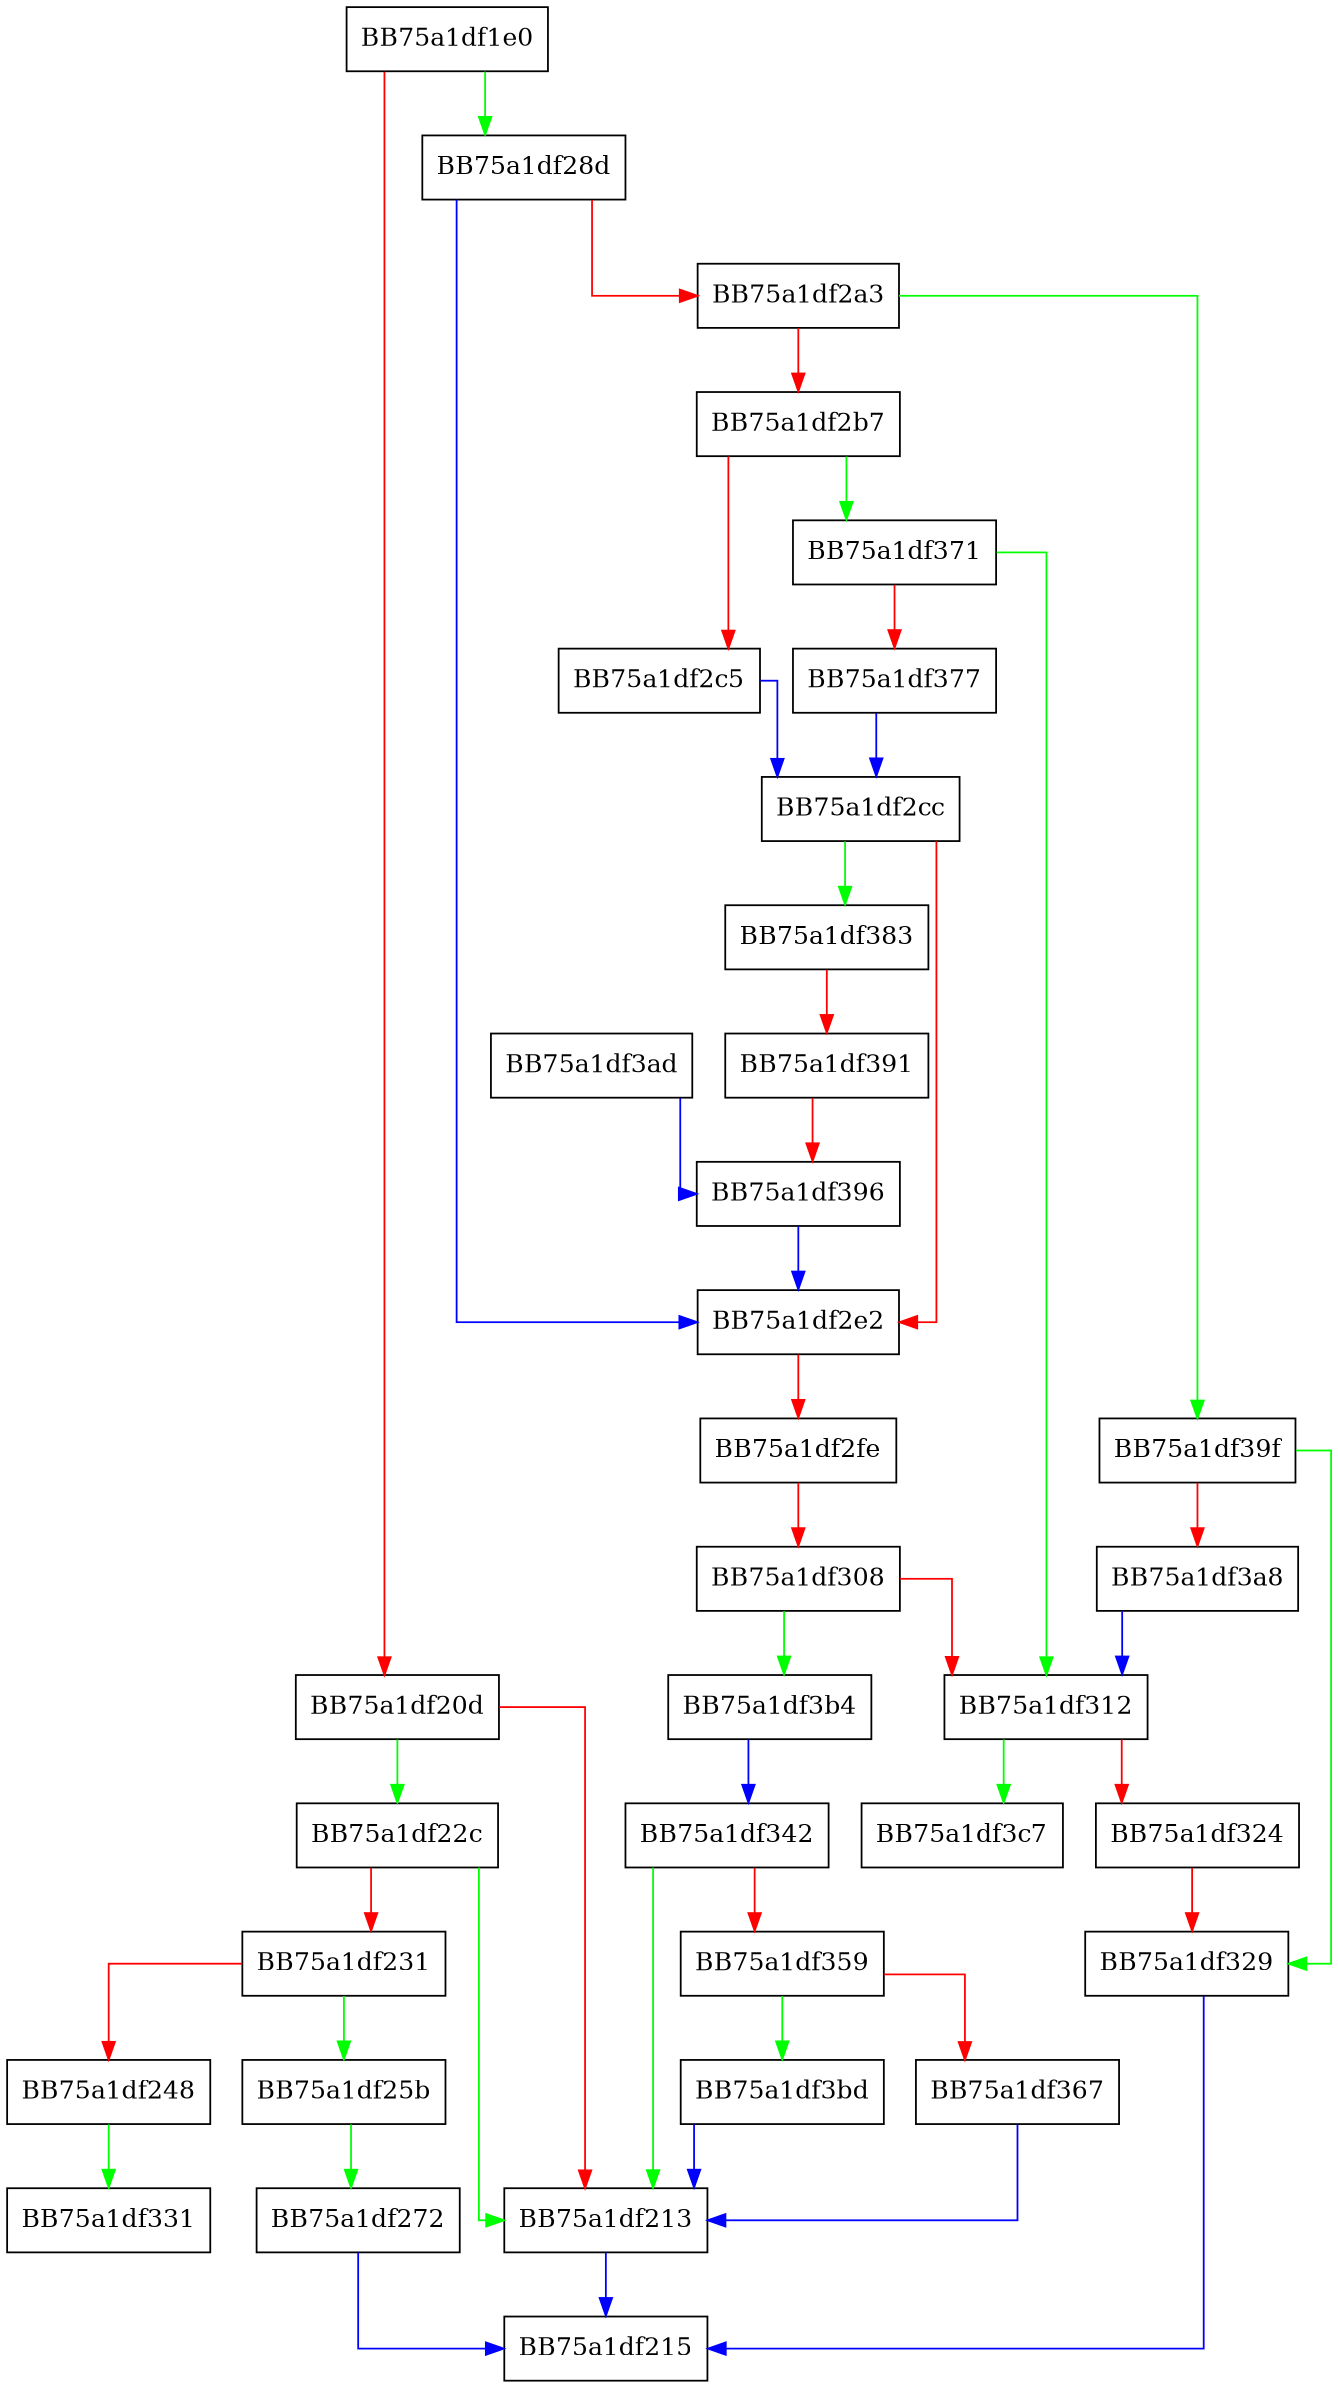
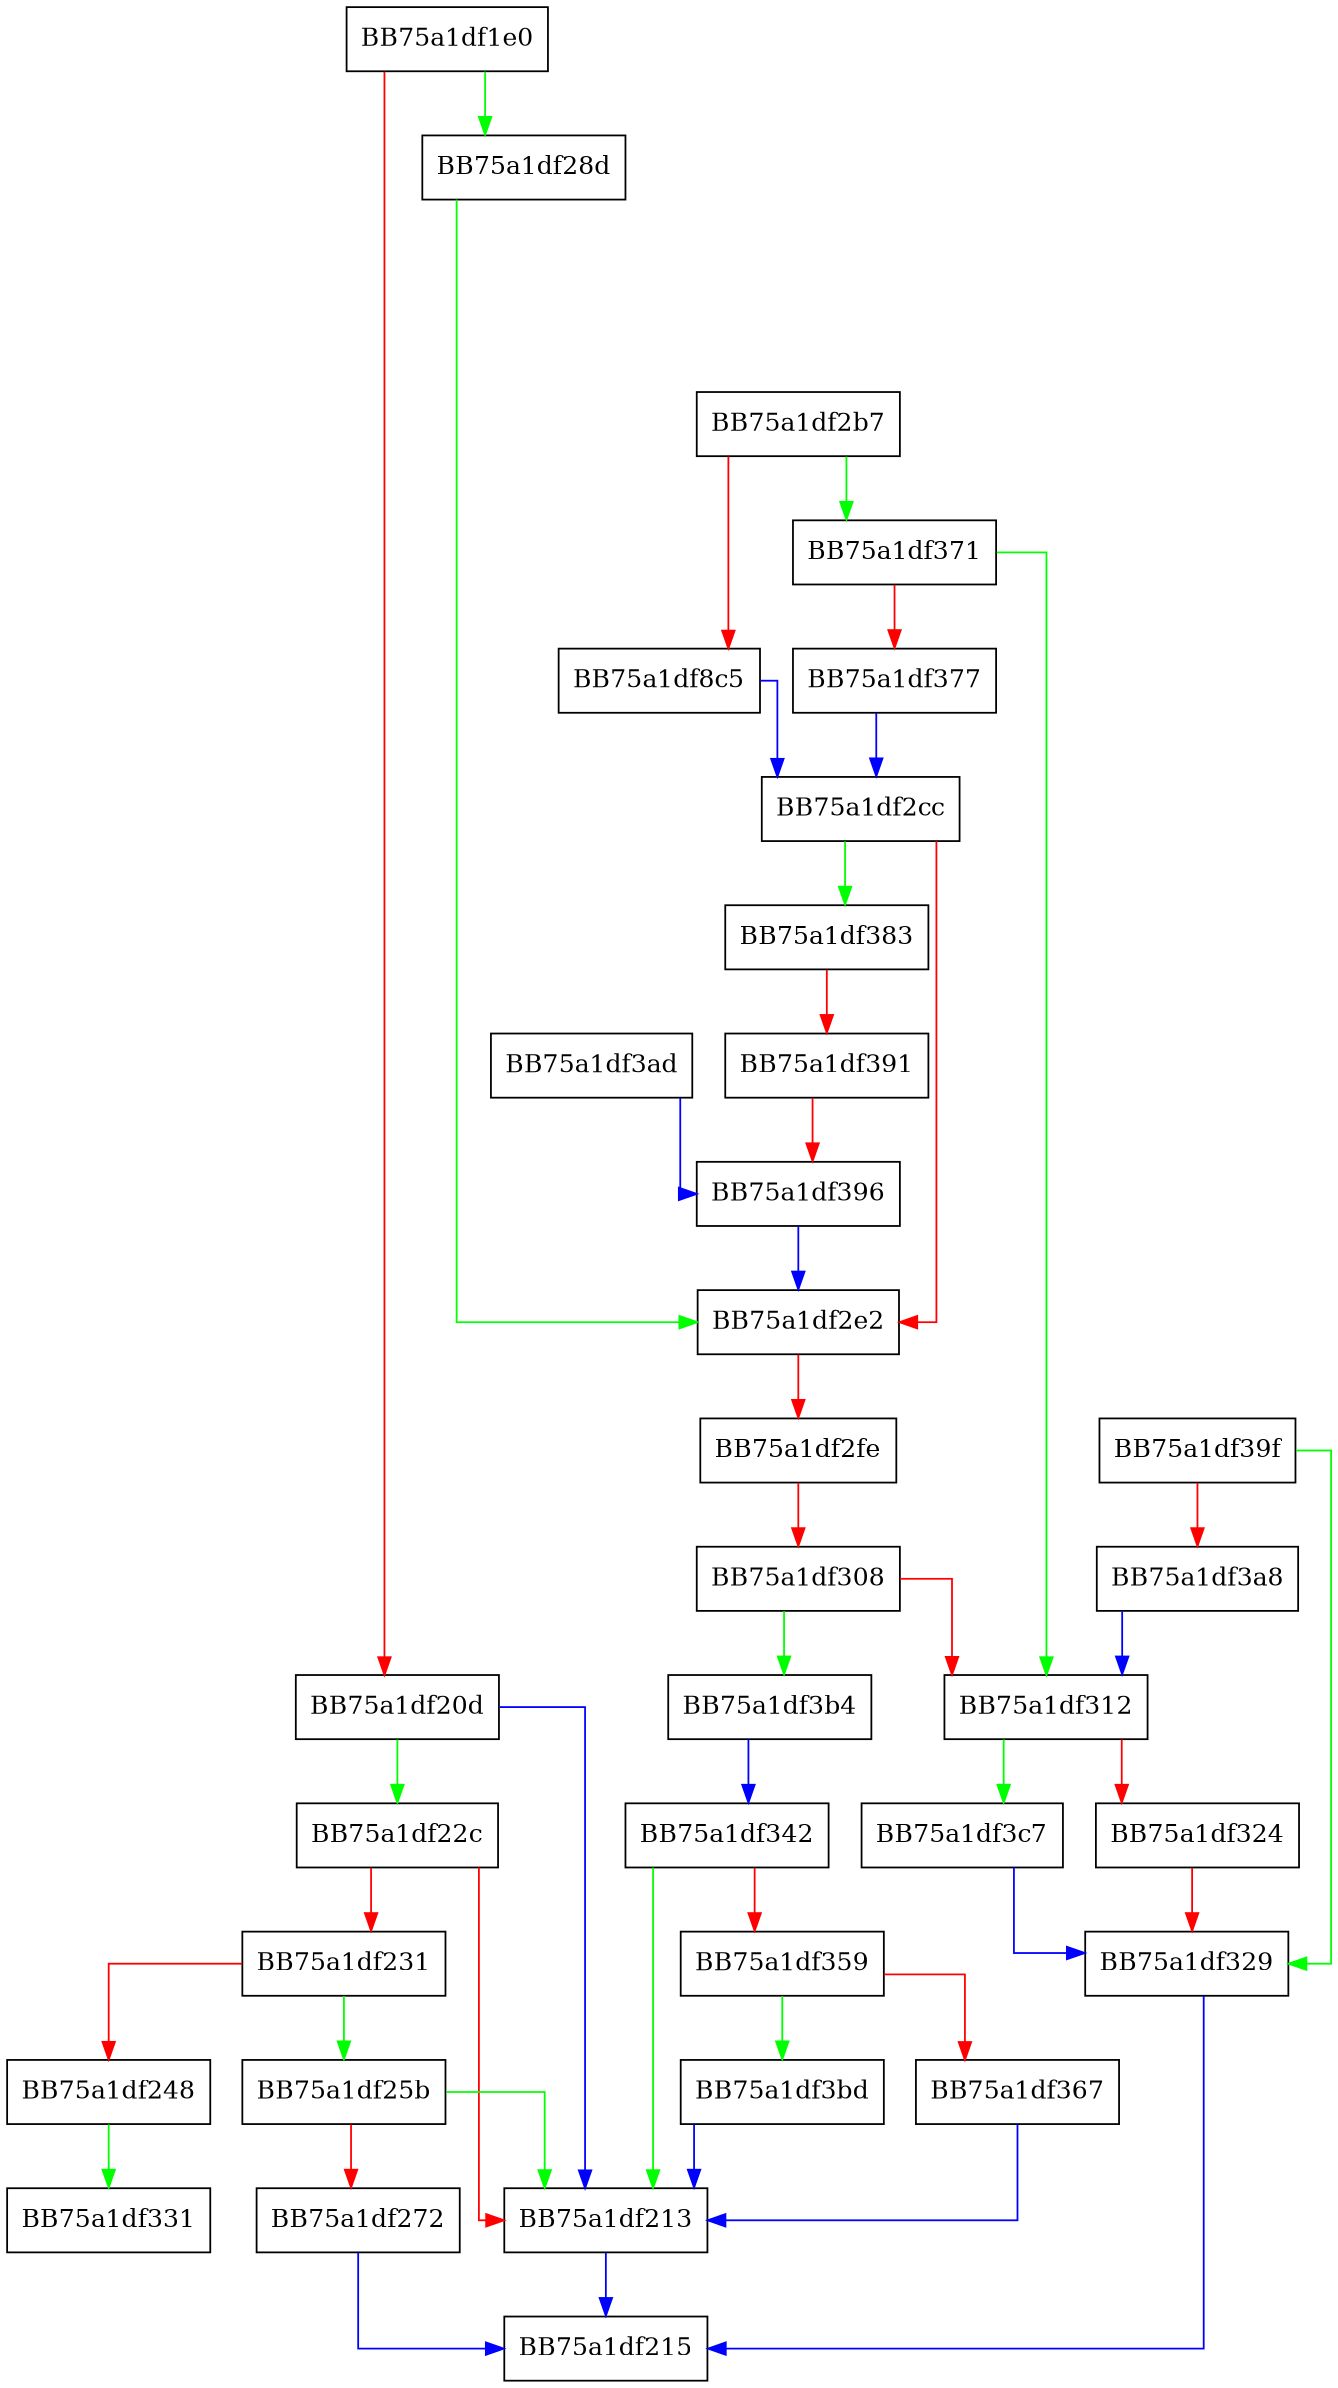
(798, 296) -> none
(659, 681) -> (659, 681)
(457, 872) -> (457, 872)
(585, 1896) -> (585, 1896)
none -> (1014, 1937)
(479, 2048) -> (479, 2048)
none -> (534, 2092)
(351, 2147) -> (351, 2147)
